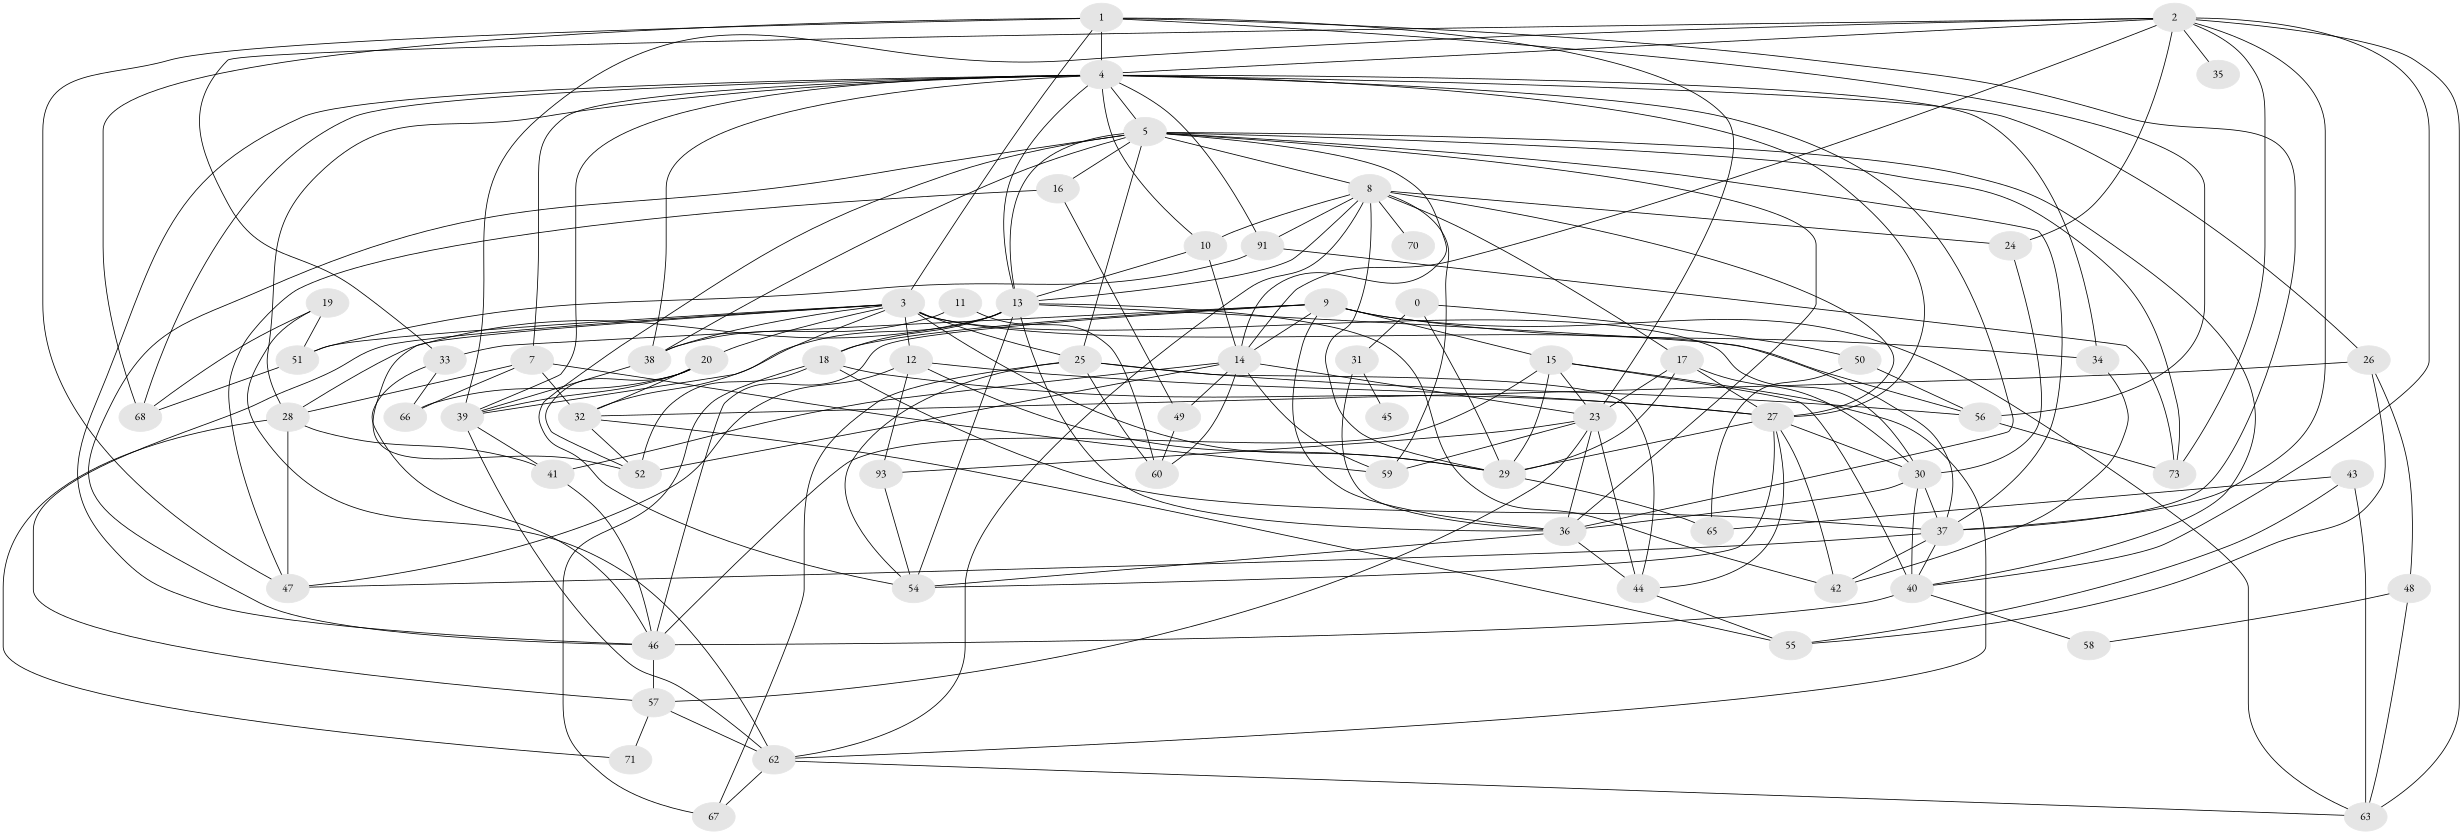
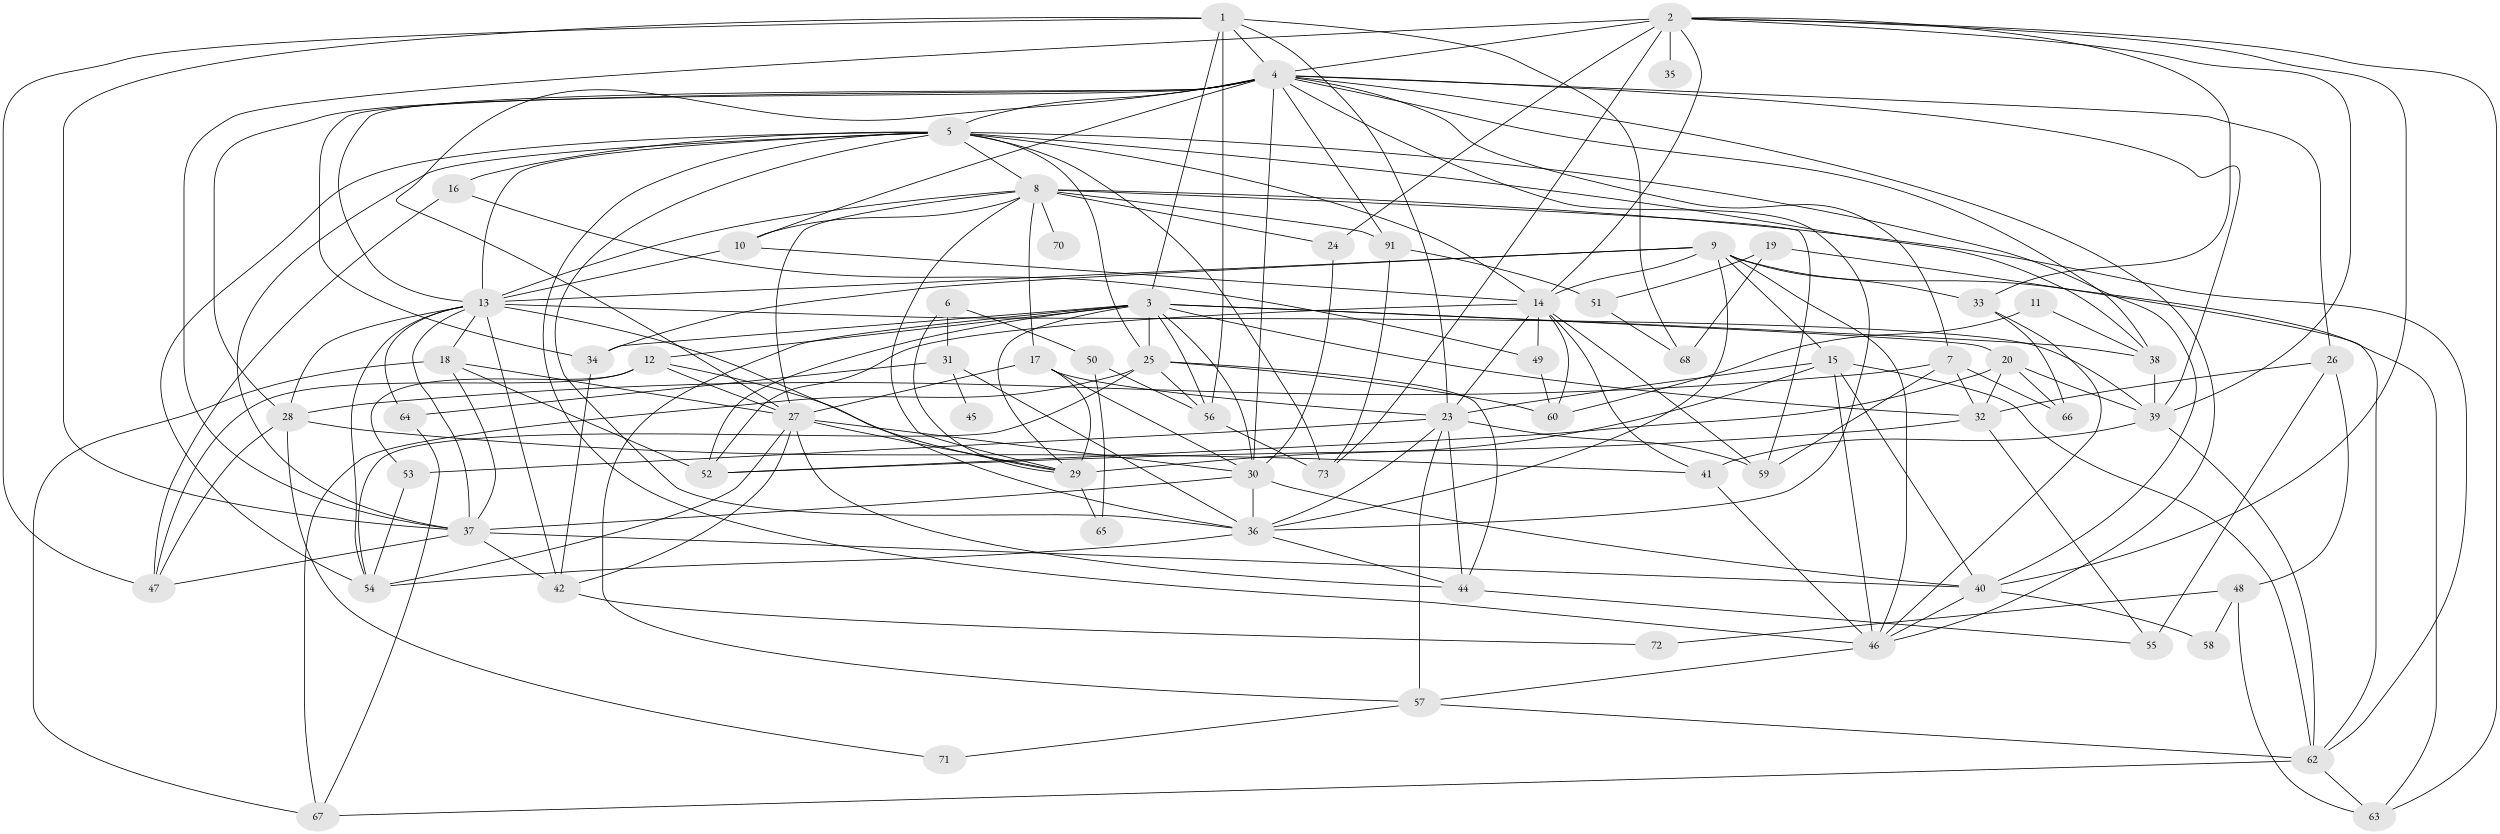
(452, 101) -> (1264, 274)
(1417, 303) -> (948, 303)
(1072, 320) -> (891, 284)
(597, 322) -> (868, 326)
none -> (405, 417)
(881, 474) -> (408, 474)
(2352, 474) -> none
none -> (1657, 646)
